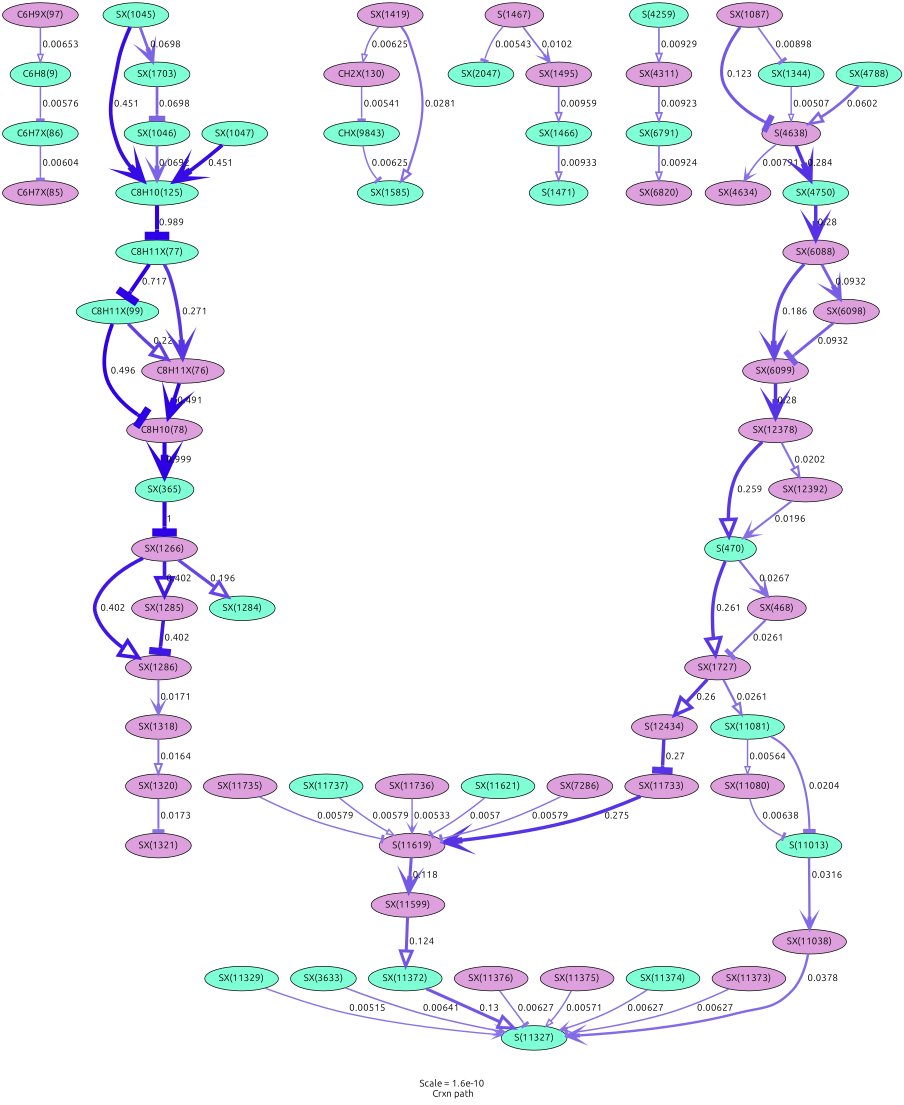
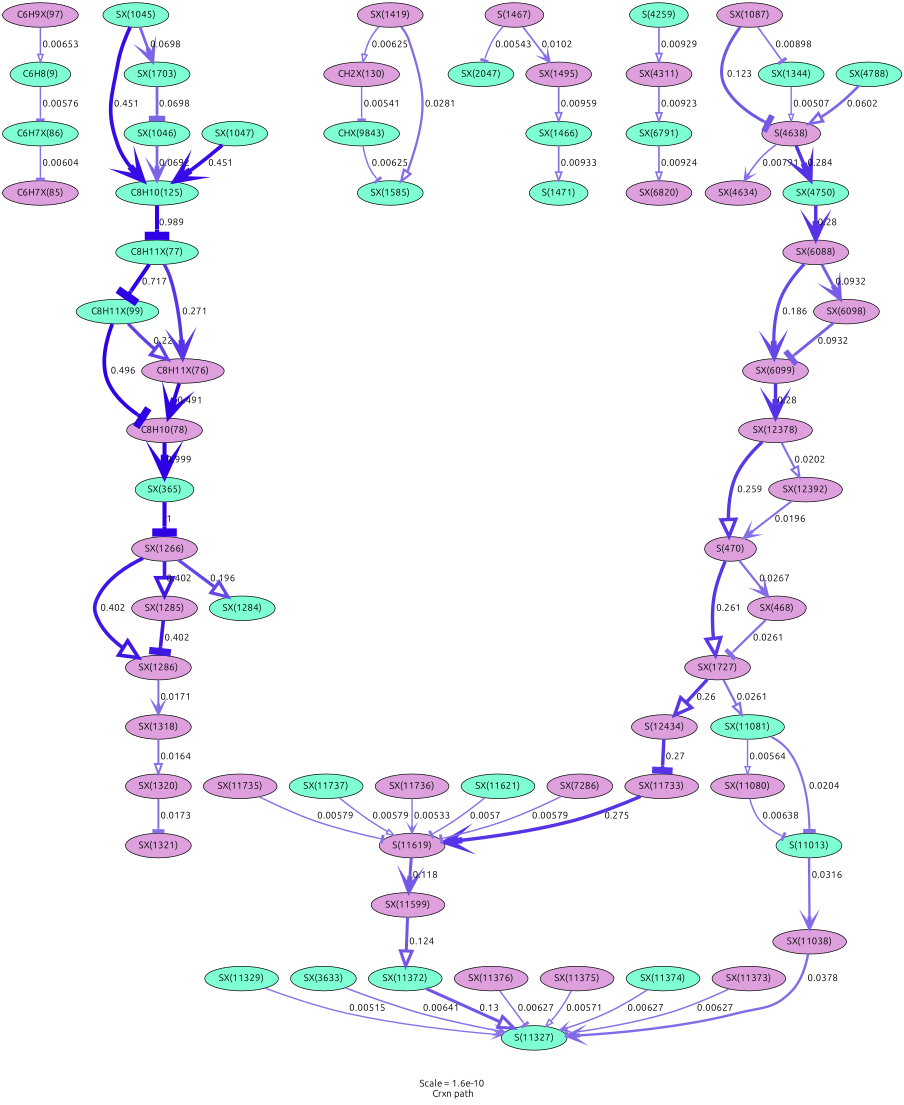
(730, 549) -> (730, 549)
